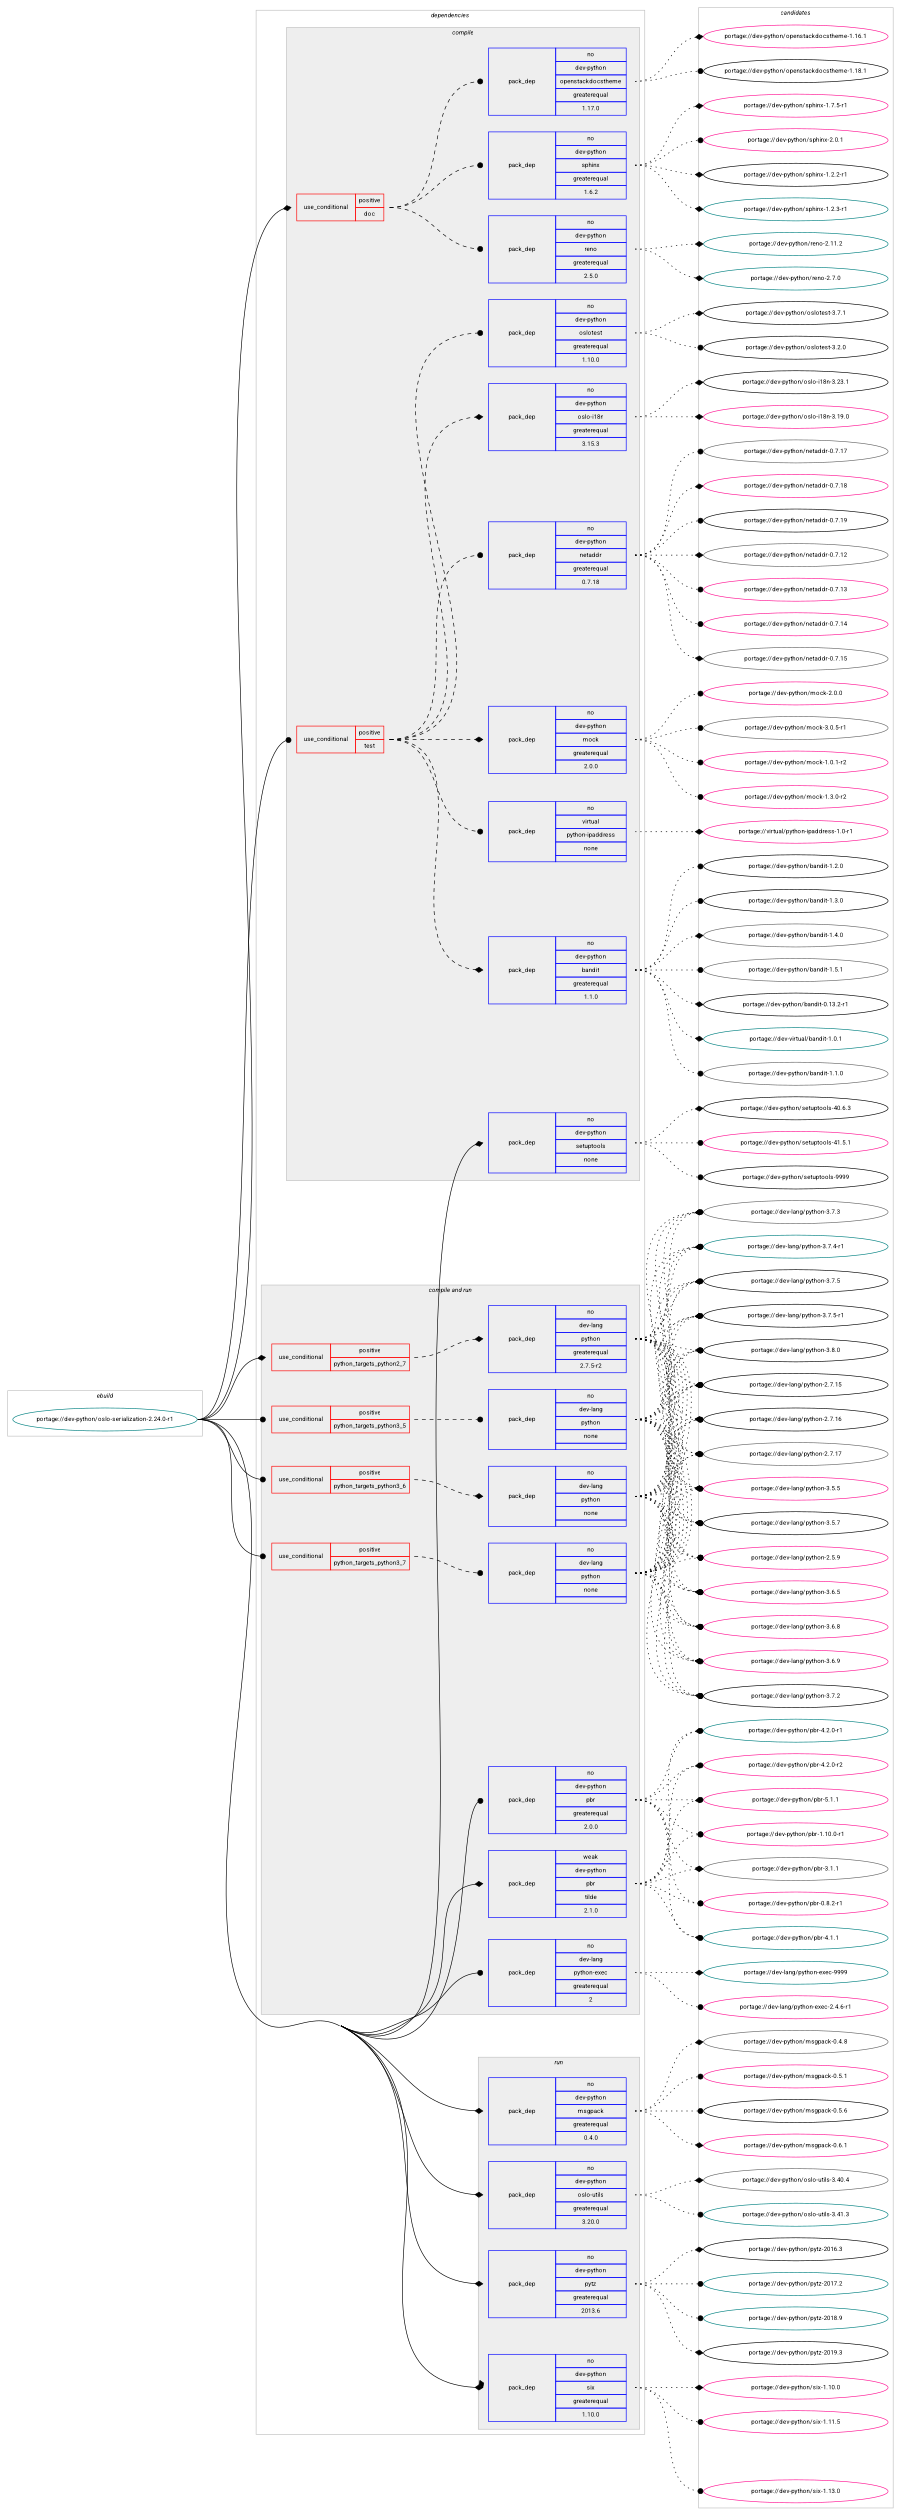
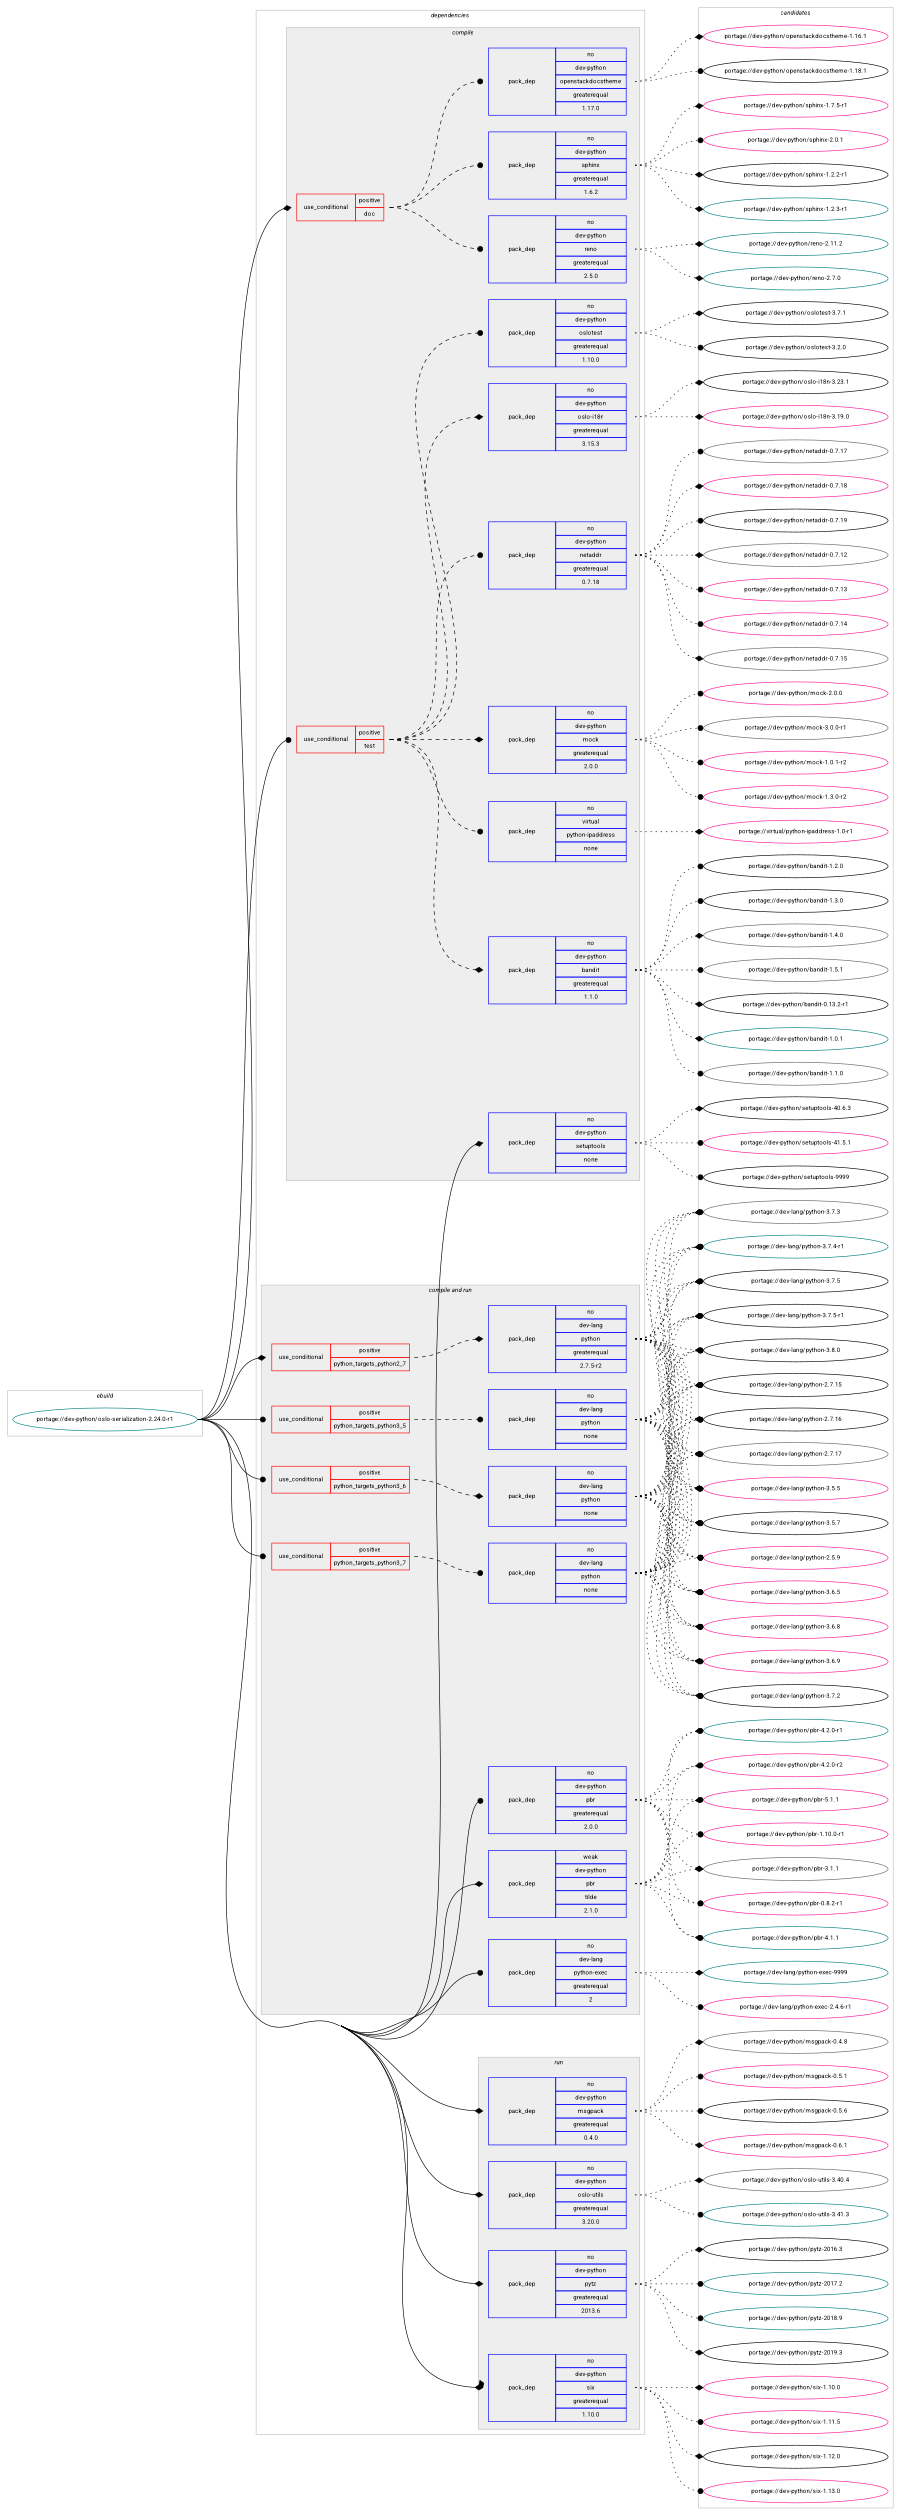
(796, 728) -> (796, 728)
(796, 1039) -> (796, 1039)
none -> (796, 2457)
